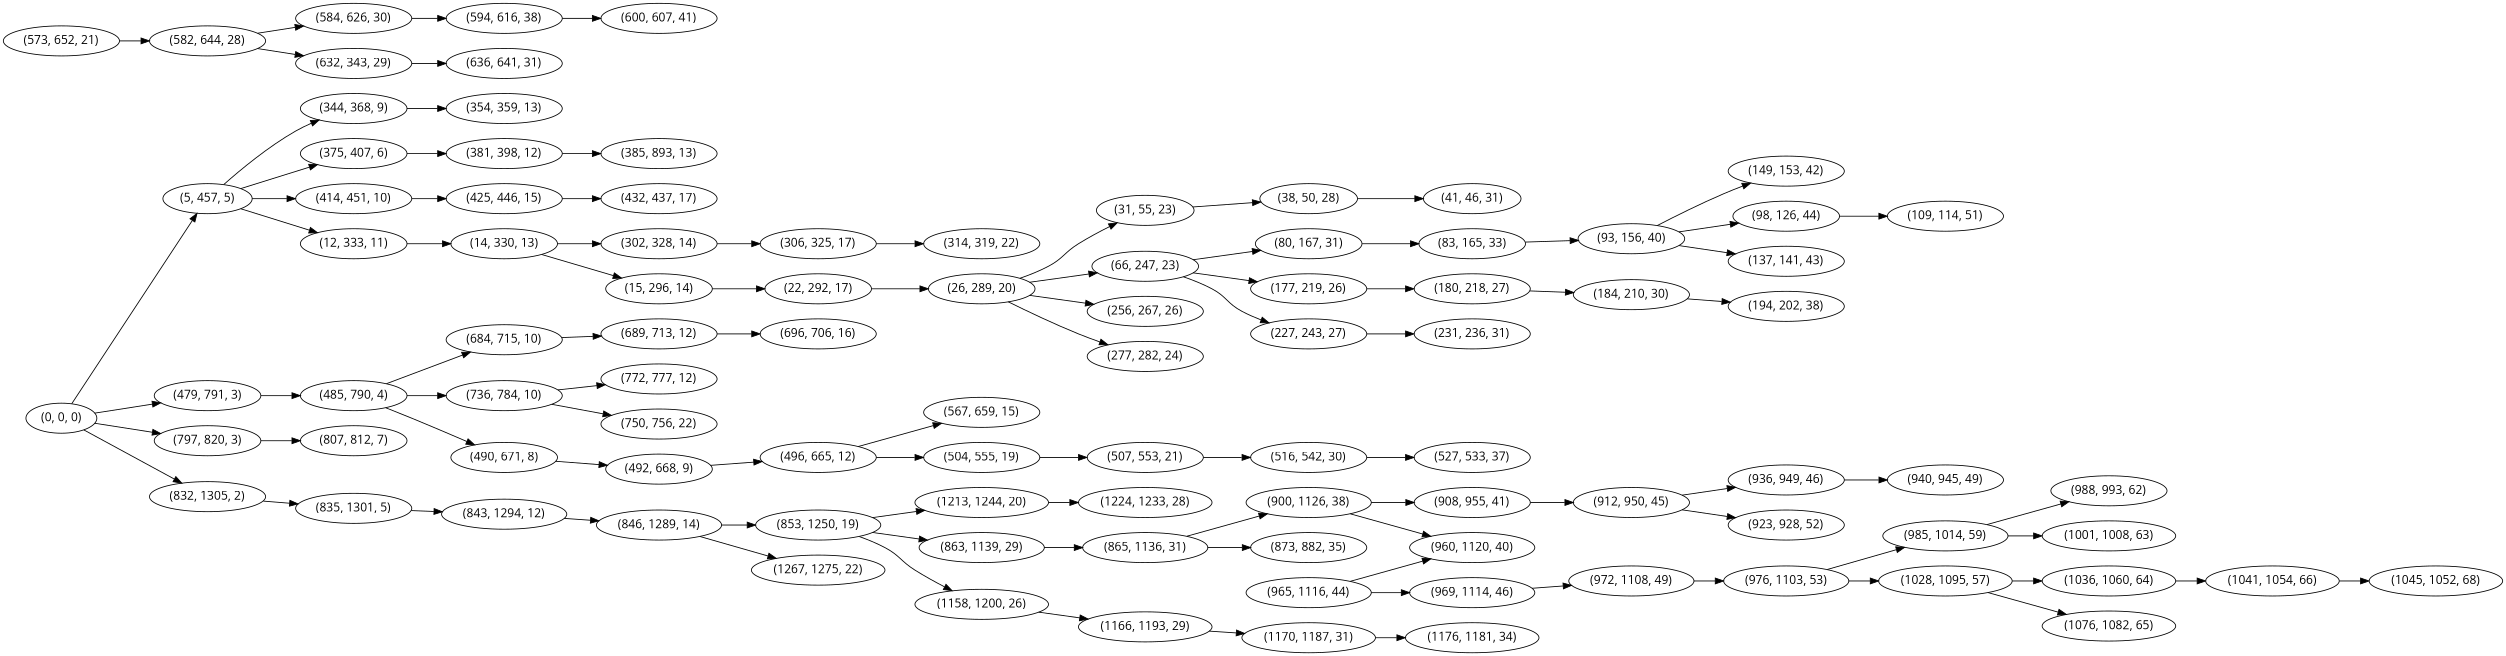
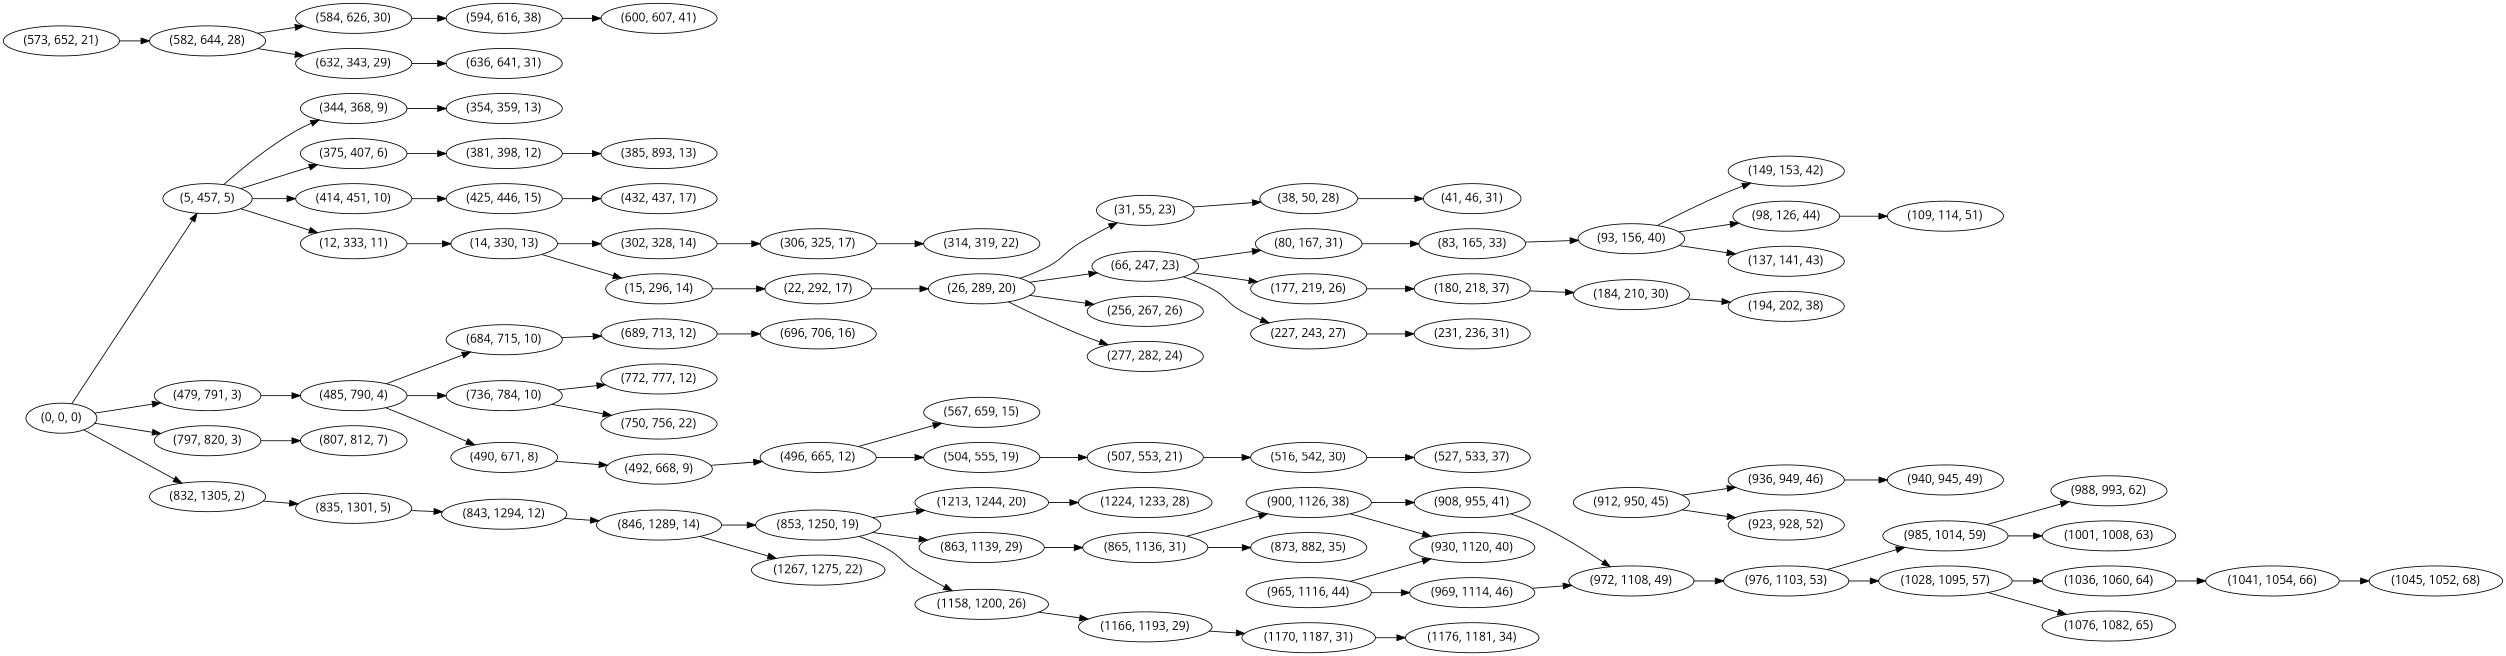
(1472, 289) -> (1472, 289)
(1548, 503) -> (1559, 535)
(1472, 548) -> (1472, 548)
